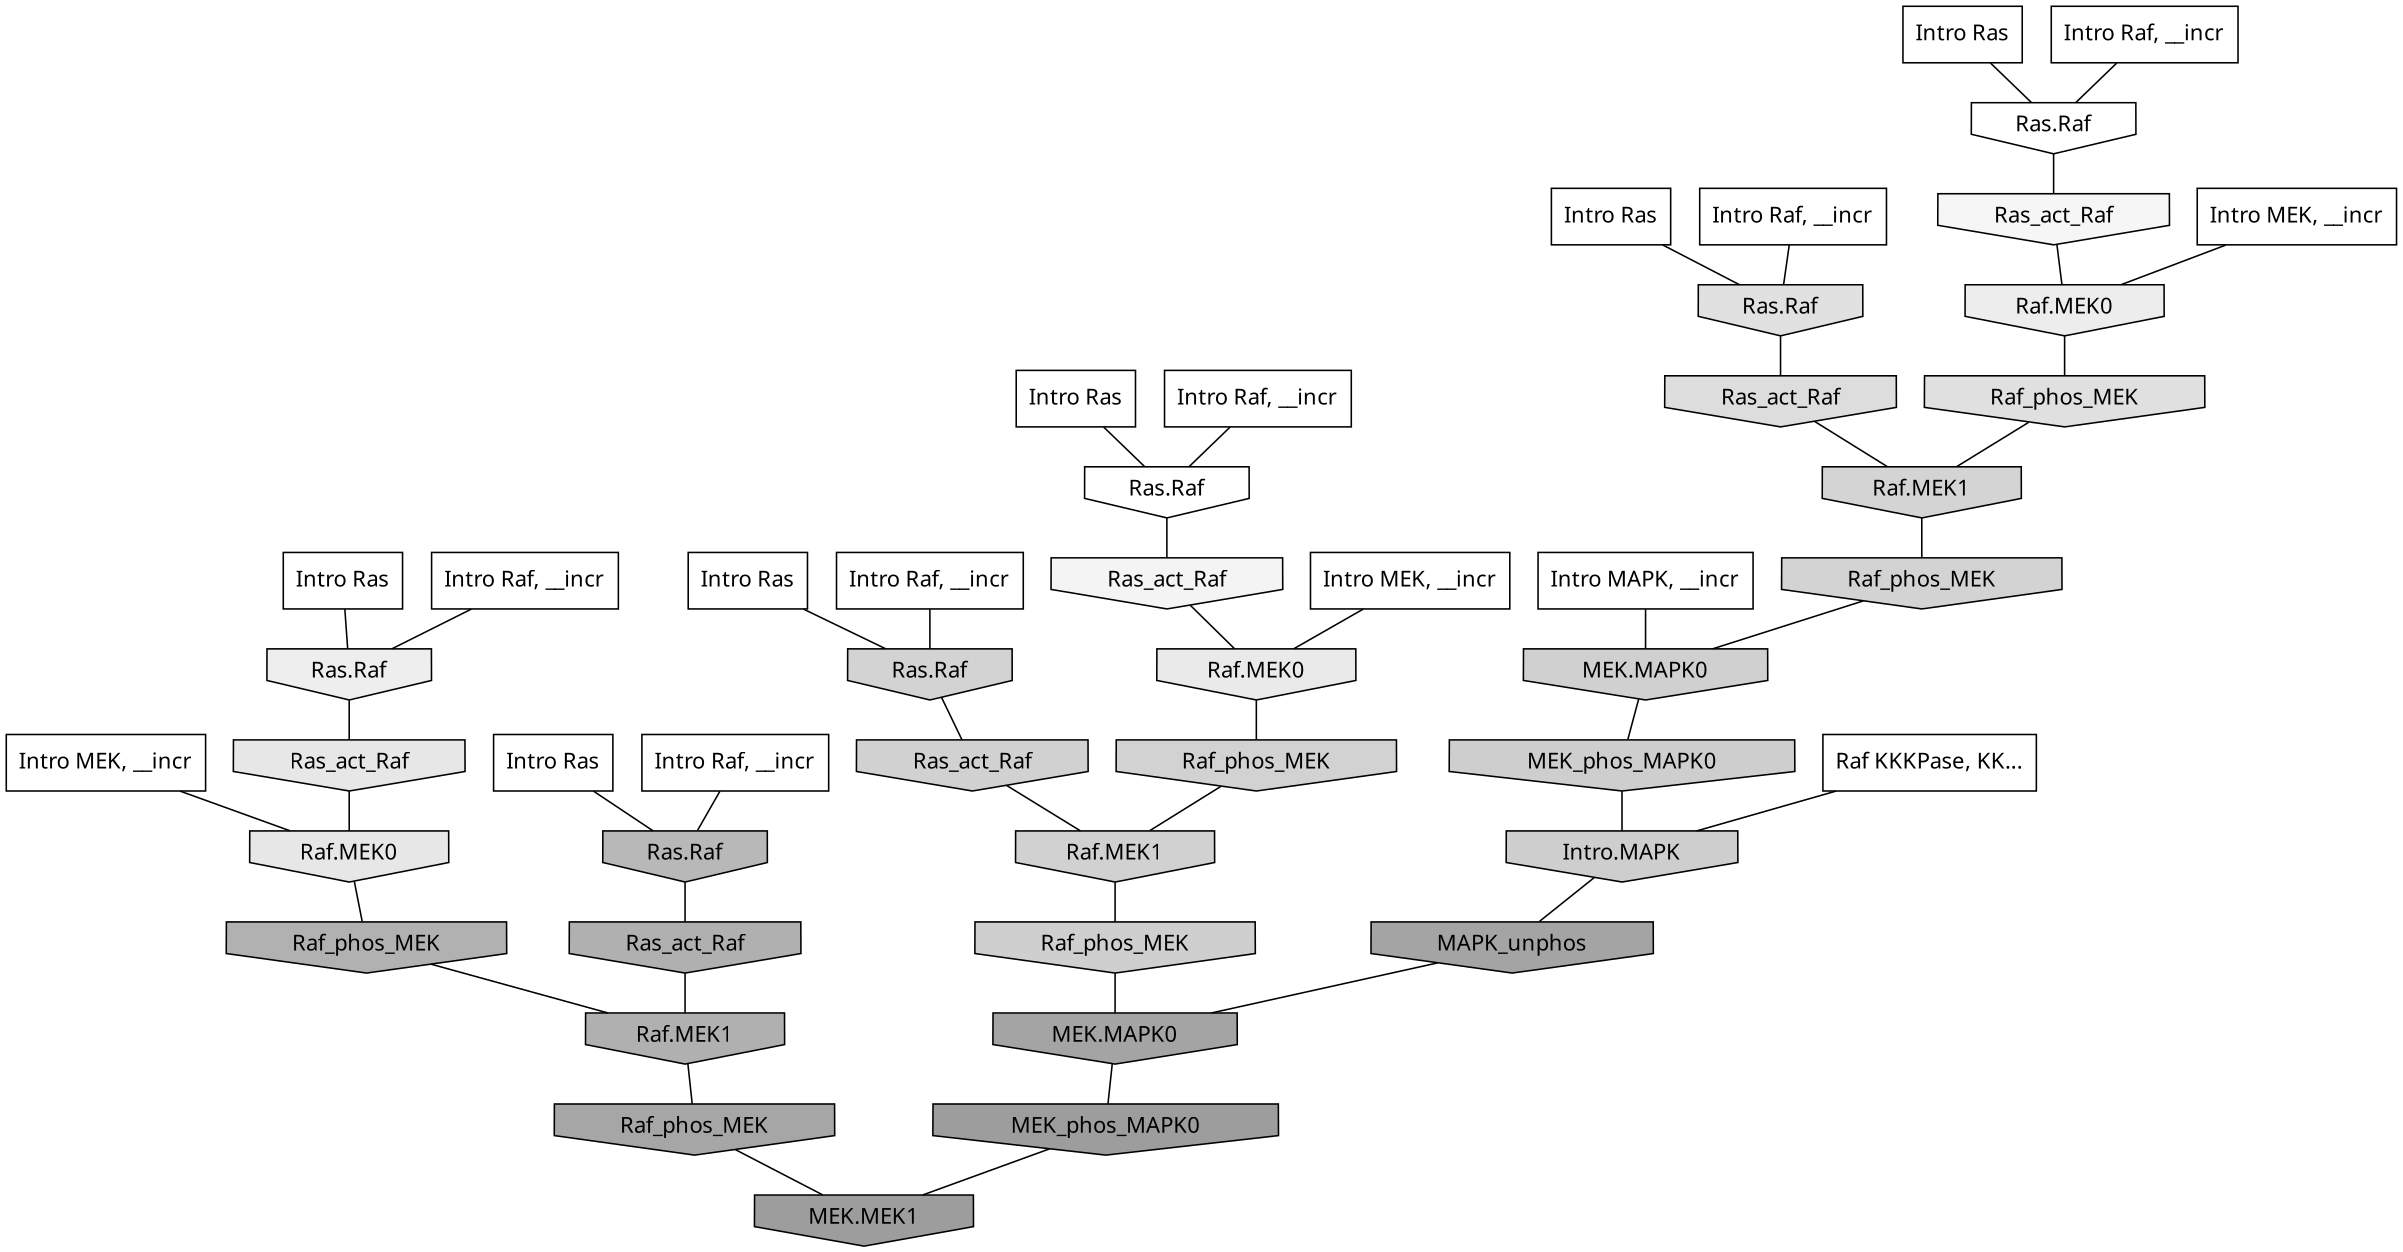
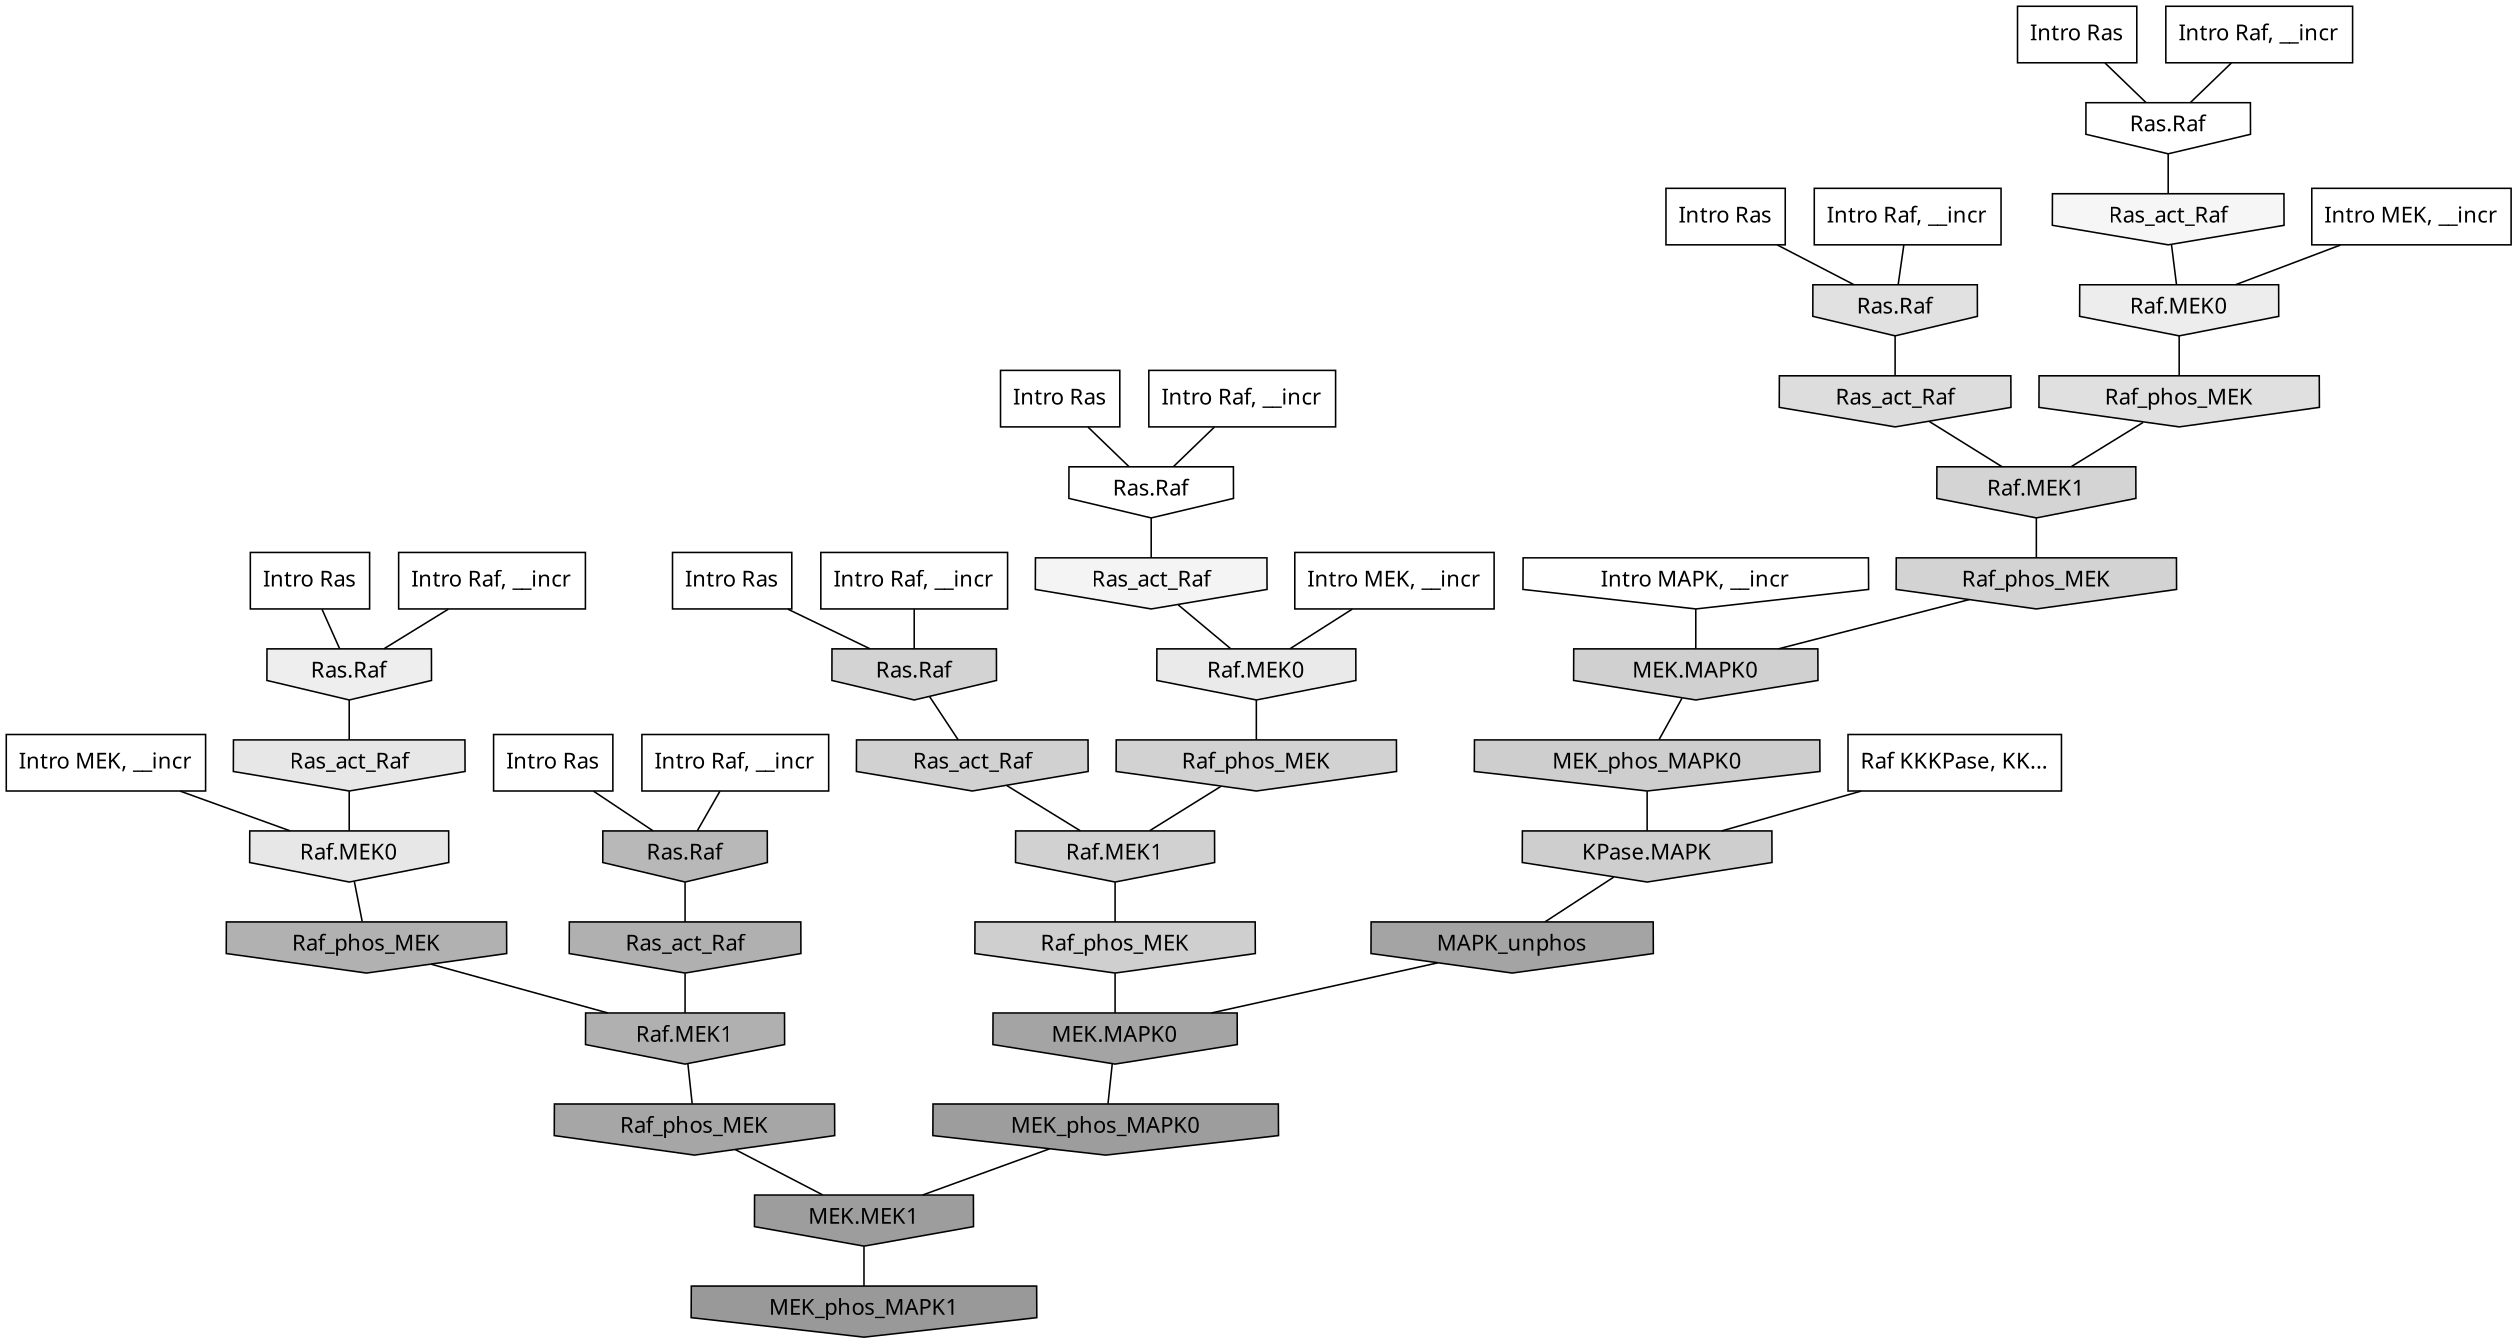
(1646, 581) -> (1696, 581)
(1622, 854) -> (1647, 854)
none -> (864, 1309)
